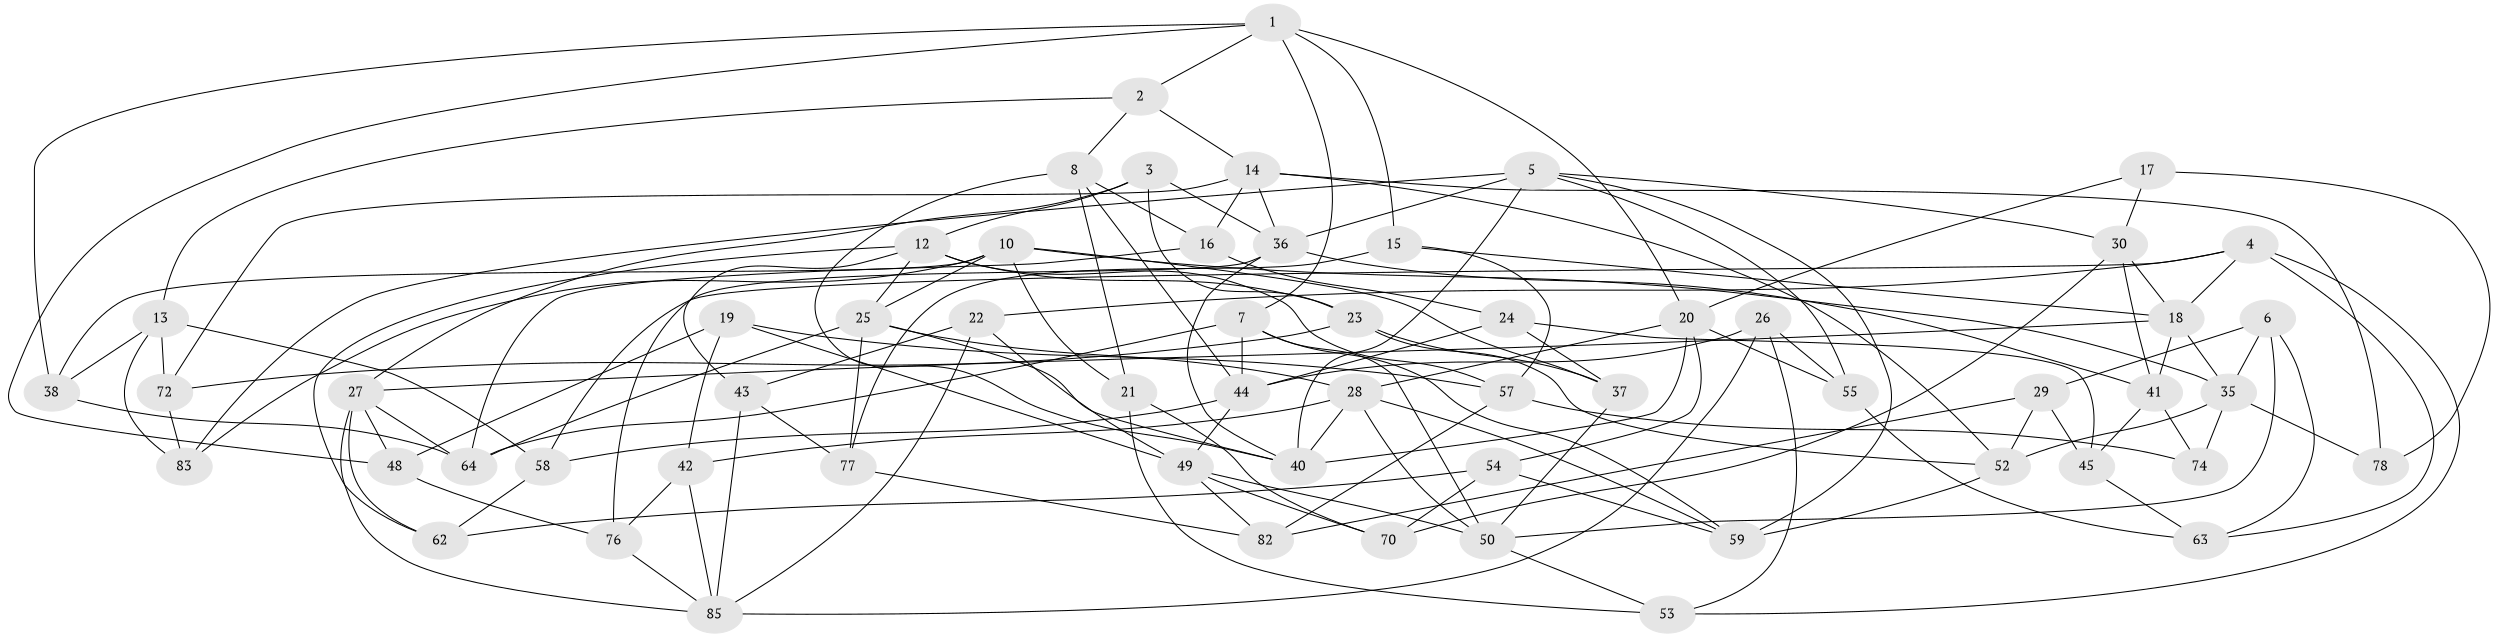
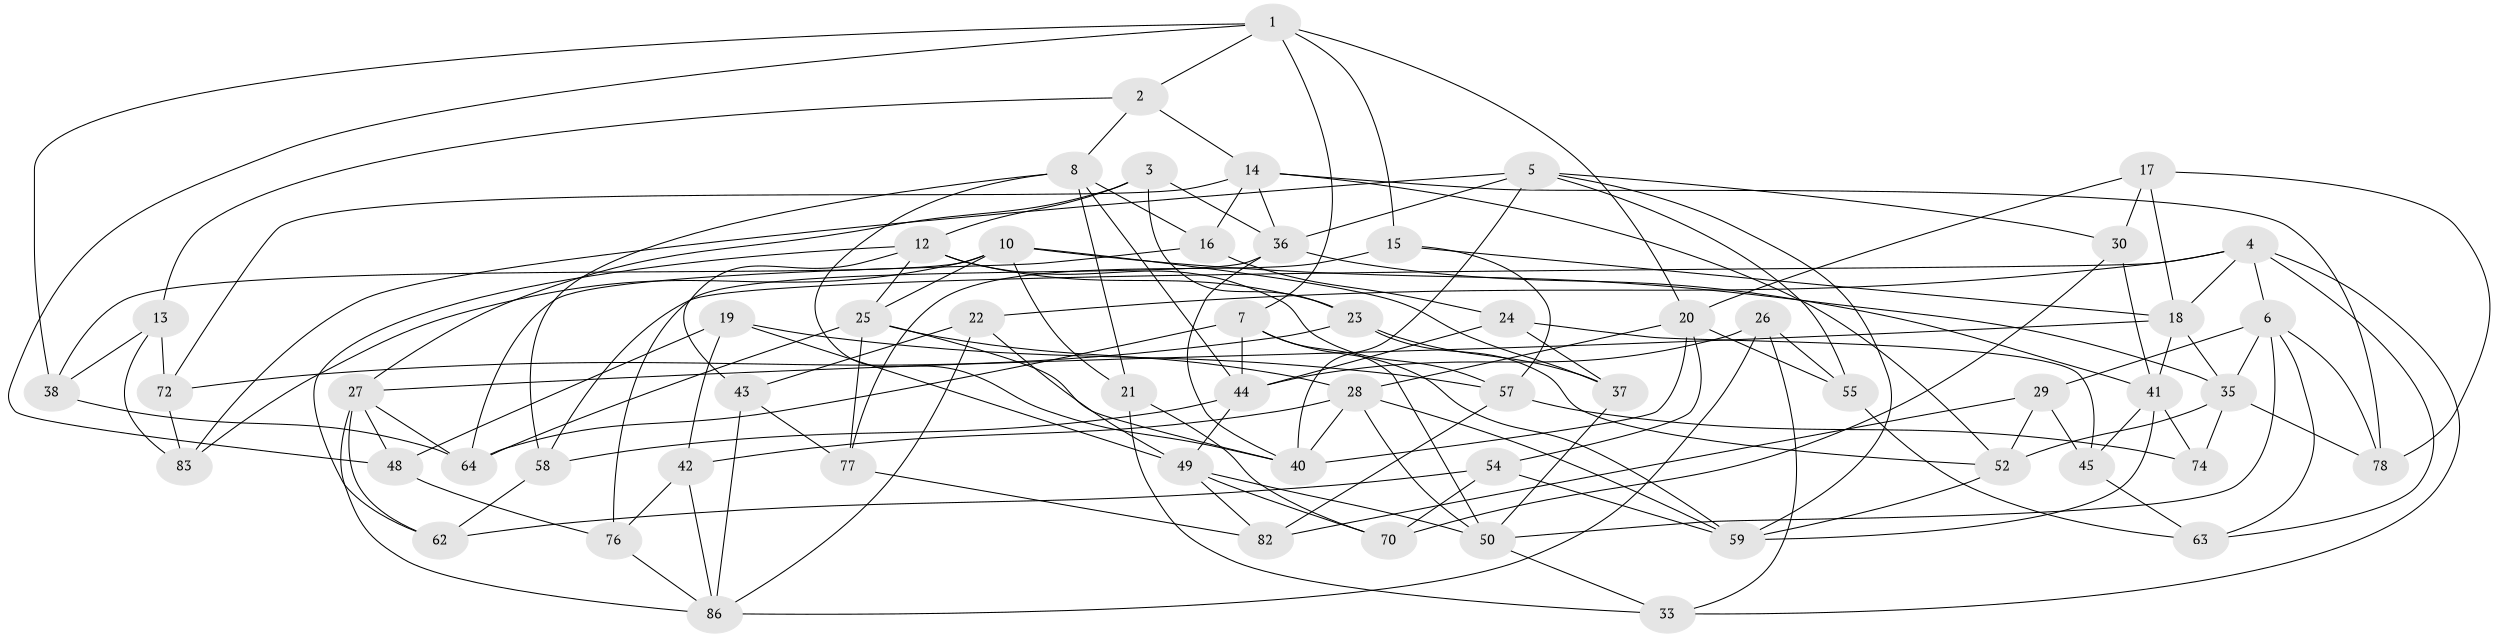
none -> (2259, 281)
(2148, 282) -> (2162, 245)
(356, 364) -> (717, 228)
none -> (2344, 381)
none -> (1989, 524)
(715, 615) -> (715, 615)
(1668, 615) -> (1668, 615)
